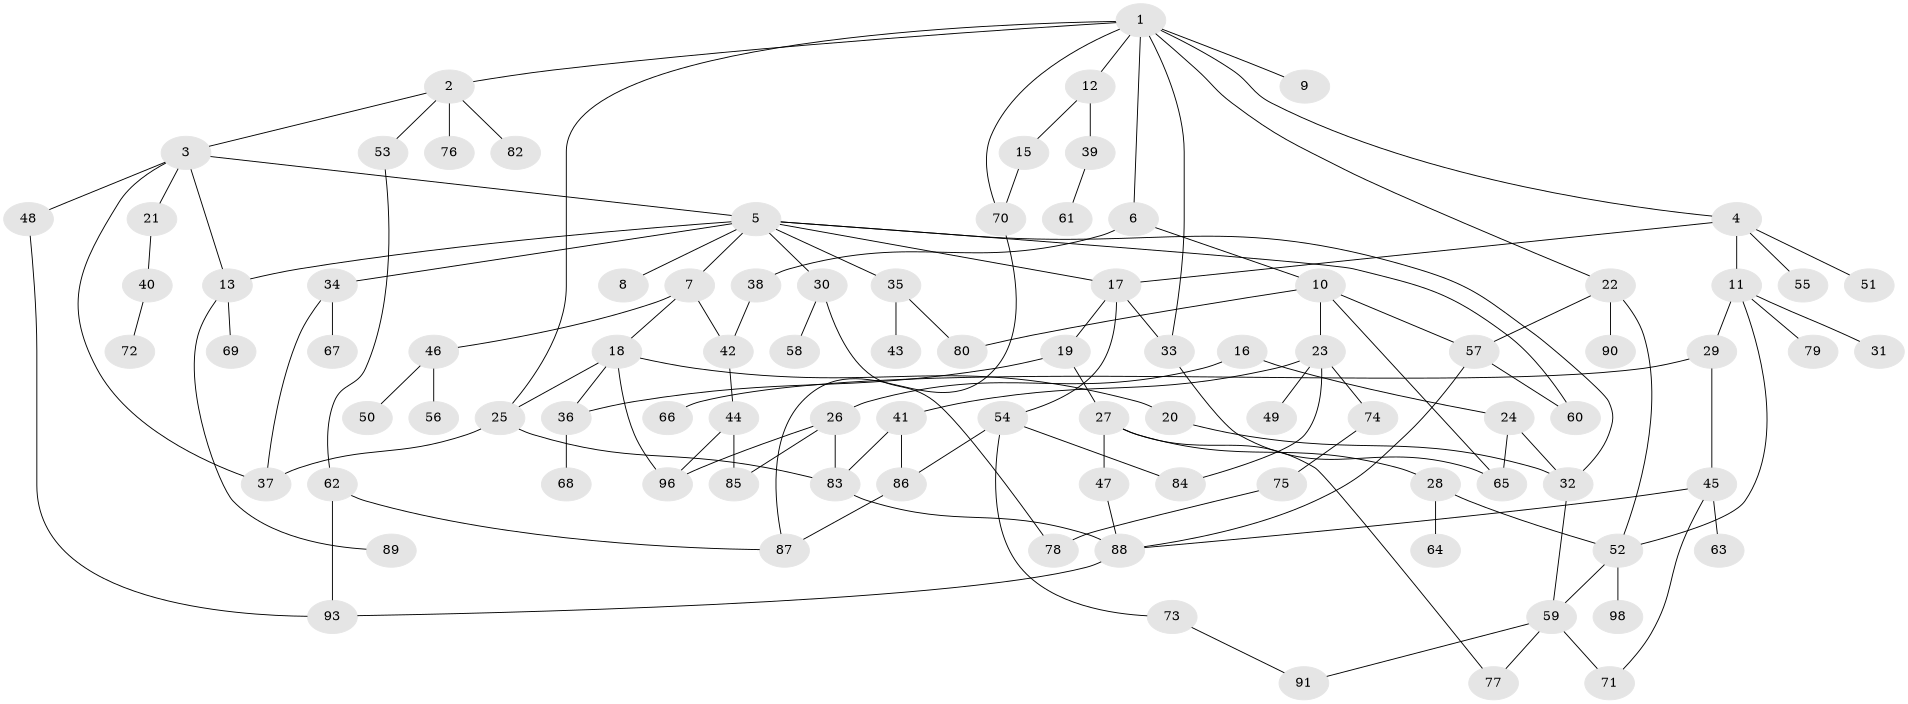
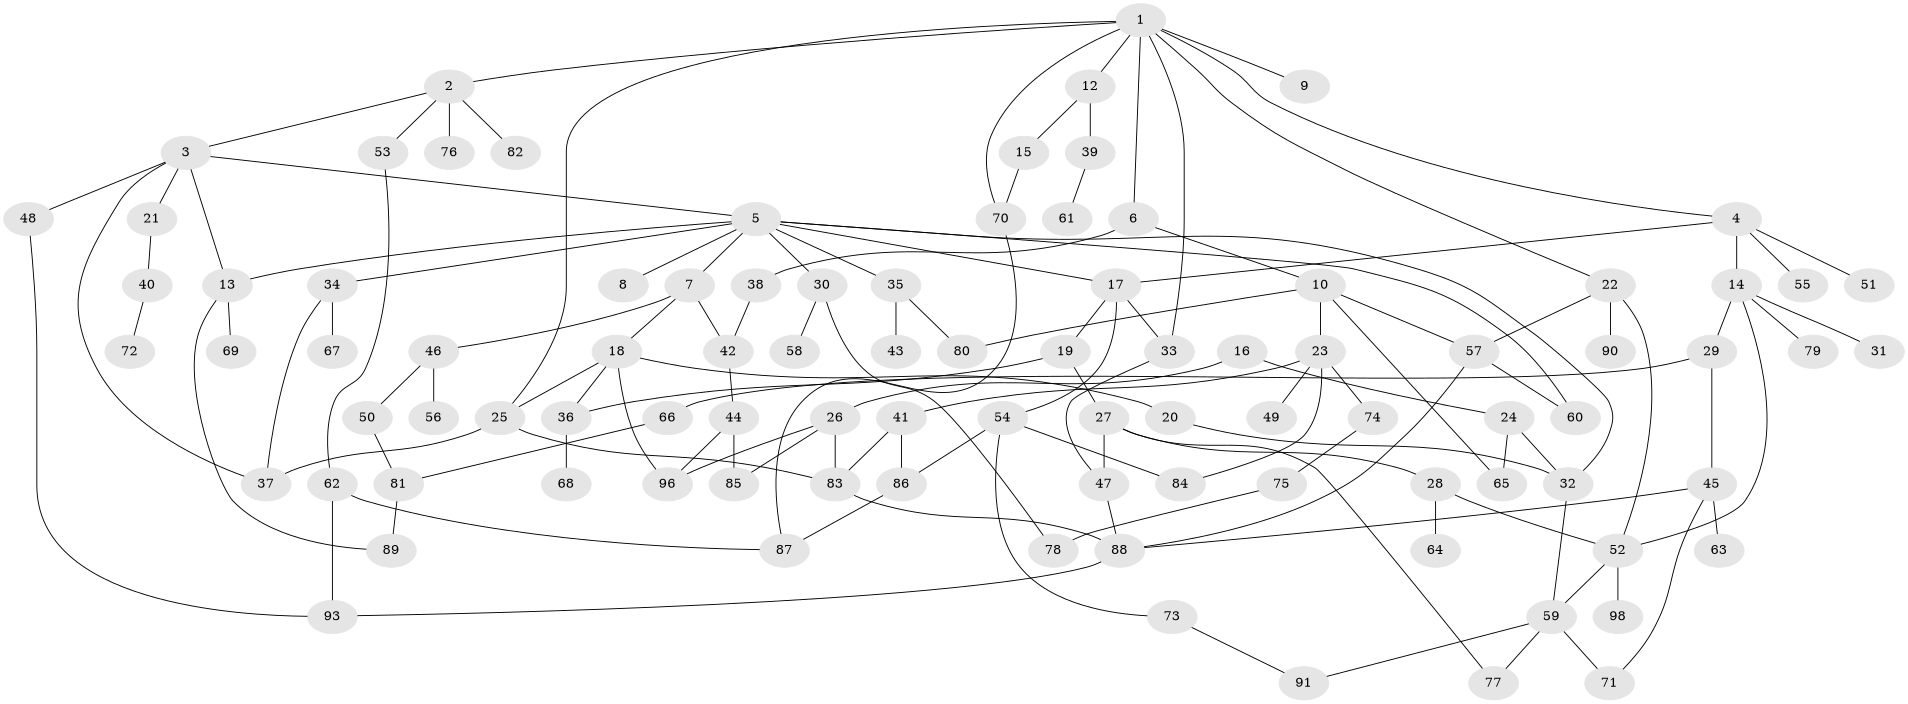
(1737, 285) -> (1737, 285)
(1391, 457) -> (1075, 398)
none -> (399, 484)
